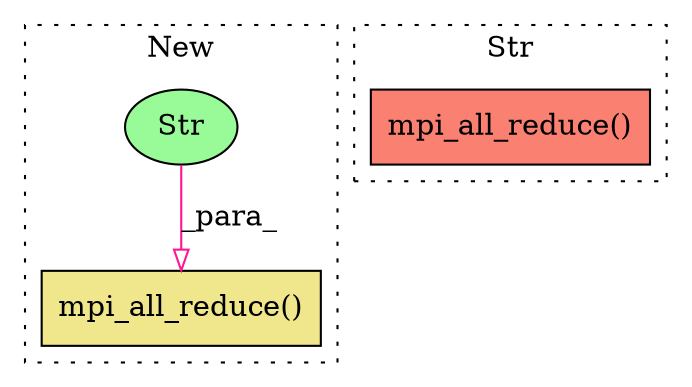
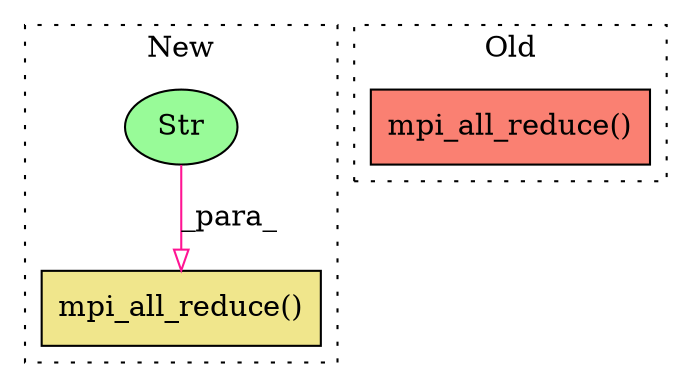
(510, 49) -> (510, 49)
